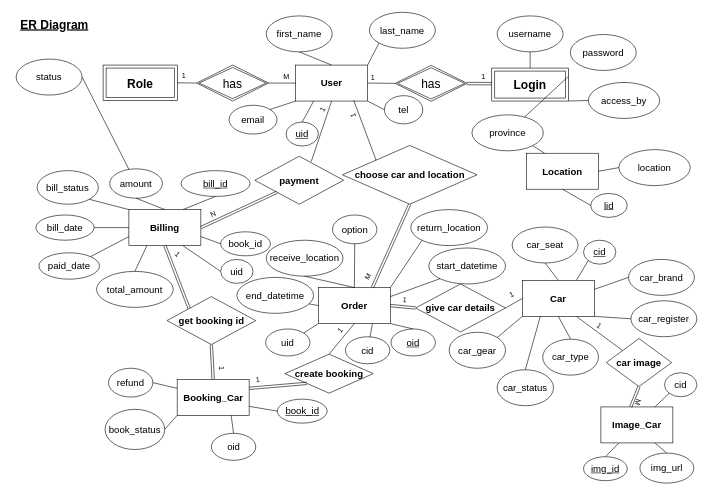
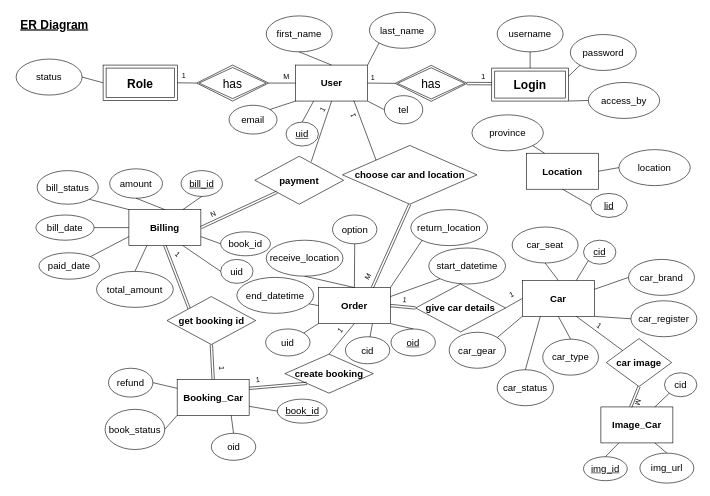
(547, 96) -> (574, 71)
(105, 123) -> (92, 80)
(215, 184) -> (202, 184)
